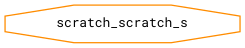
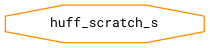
(123, 24) -> (105, 24)
